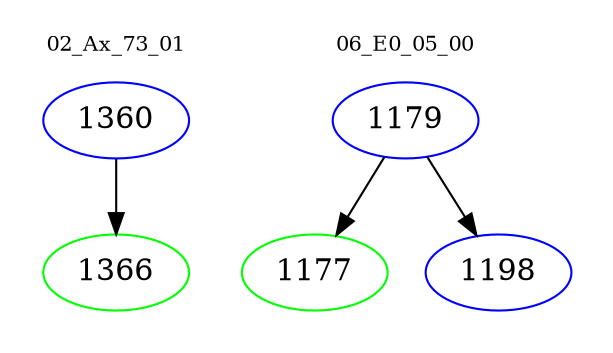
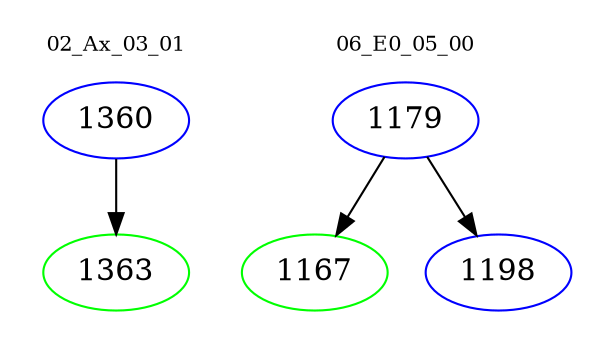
(116, 45) -> (116, 45)
(116, 273) -> (116, 273)
(315, 273) -> (315, 273)
